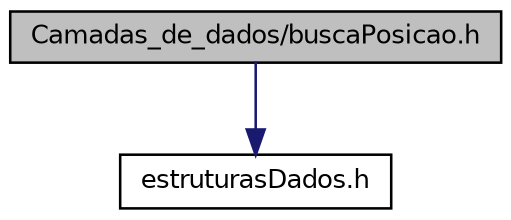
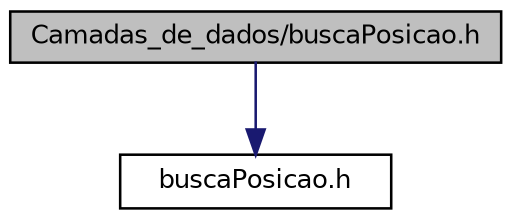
(256, 182) -> (256, 182)
